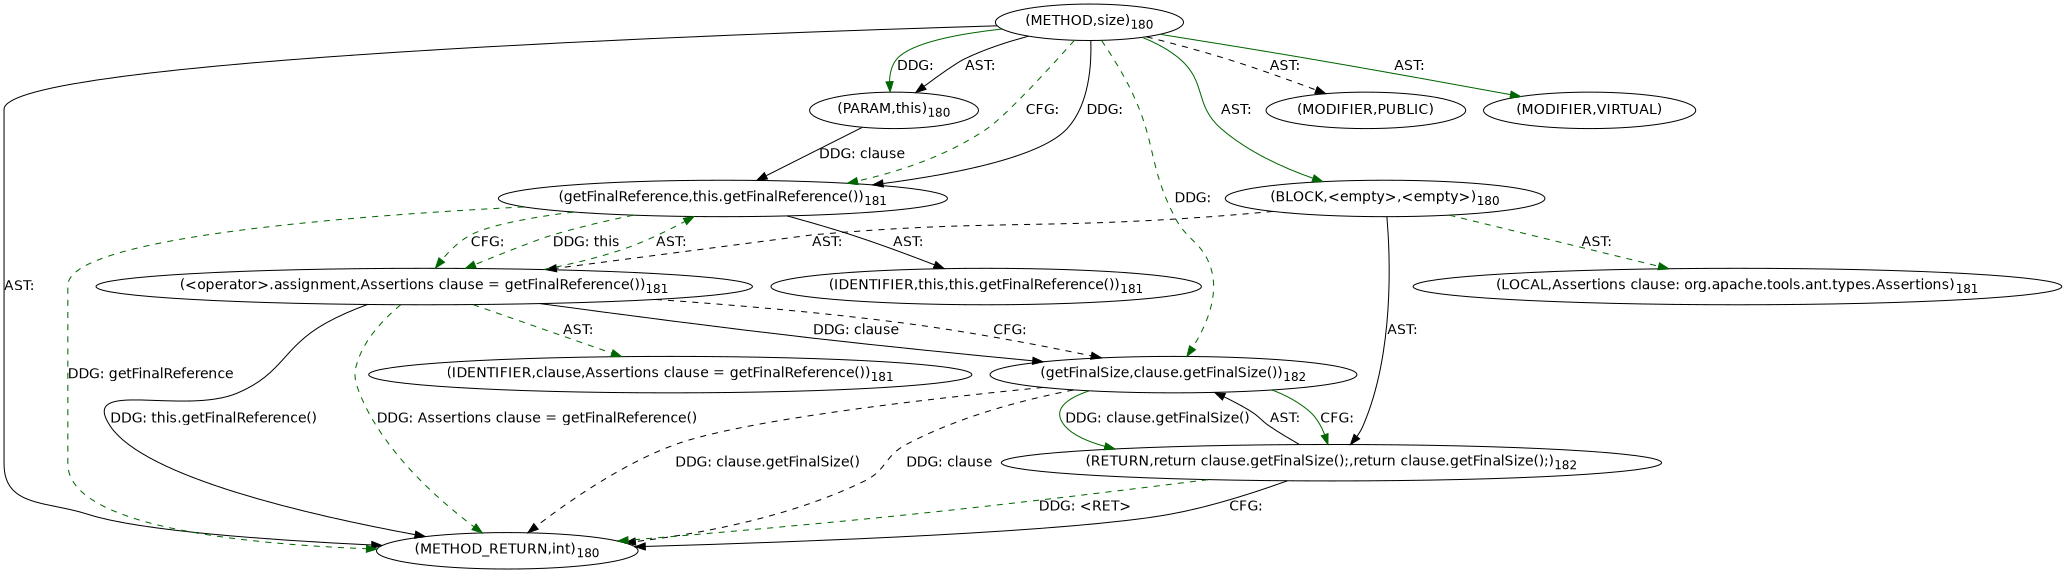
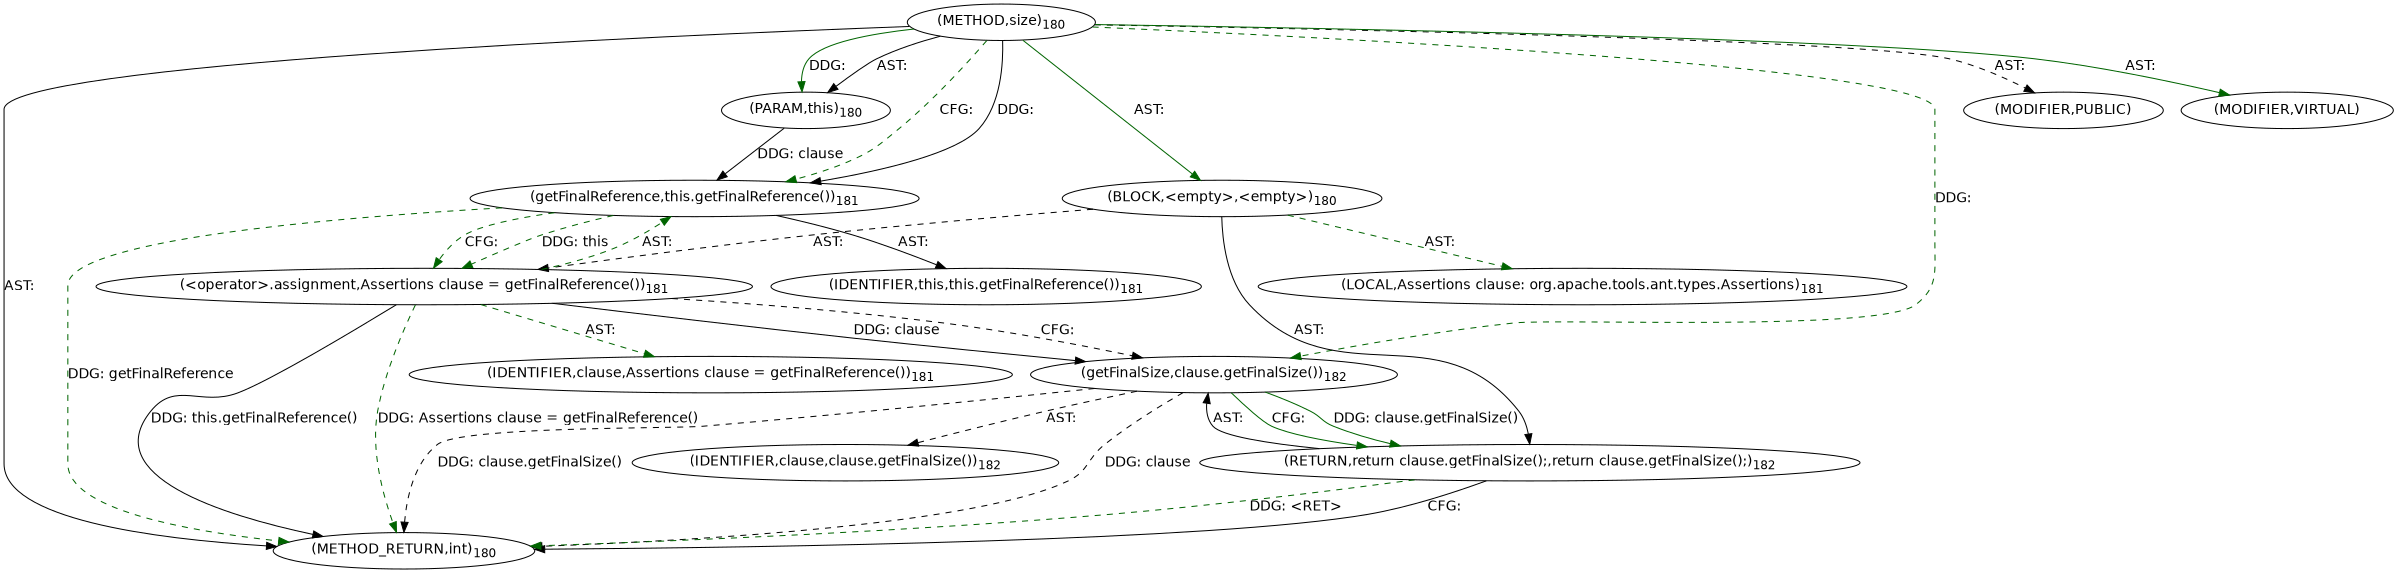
none -> (845, 463)
